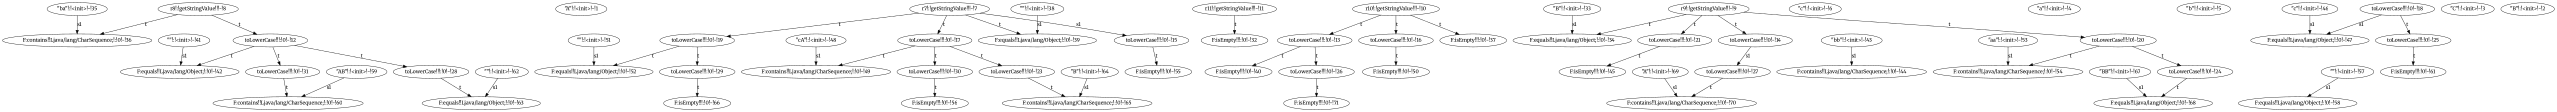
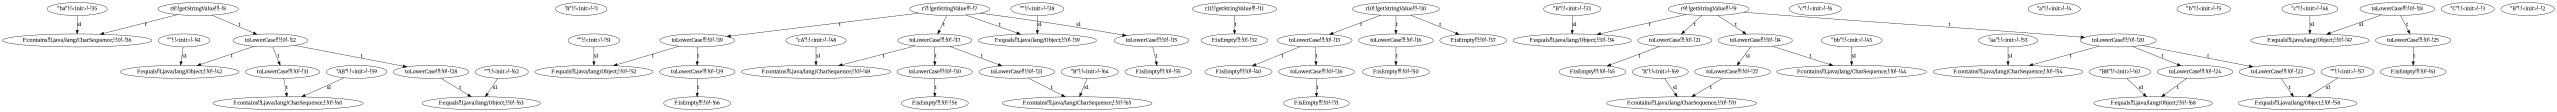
none -> (1801, 55)
none -> (2277, 72)
